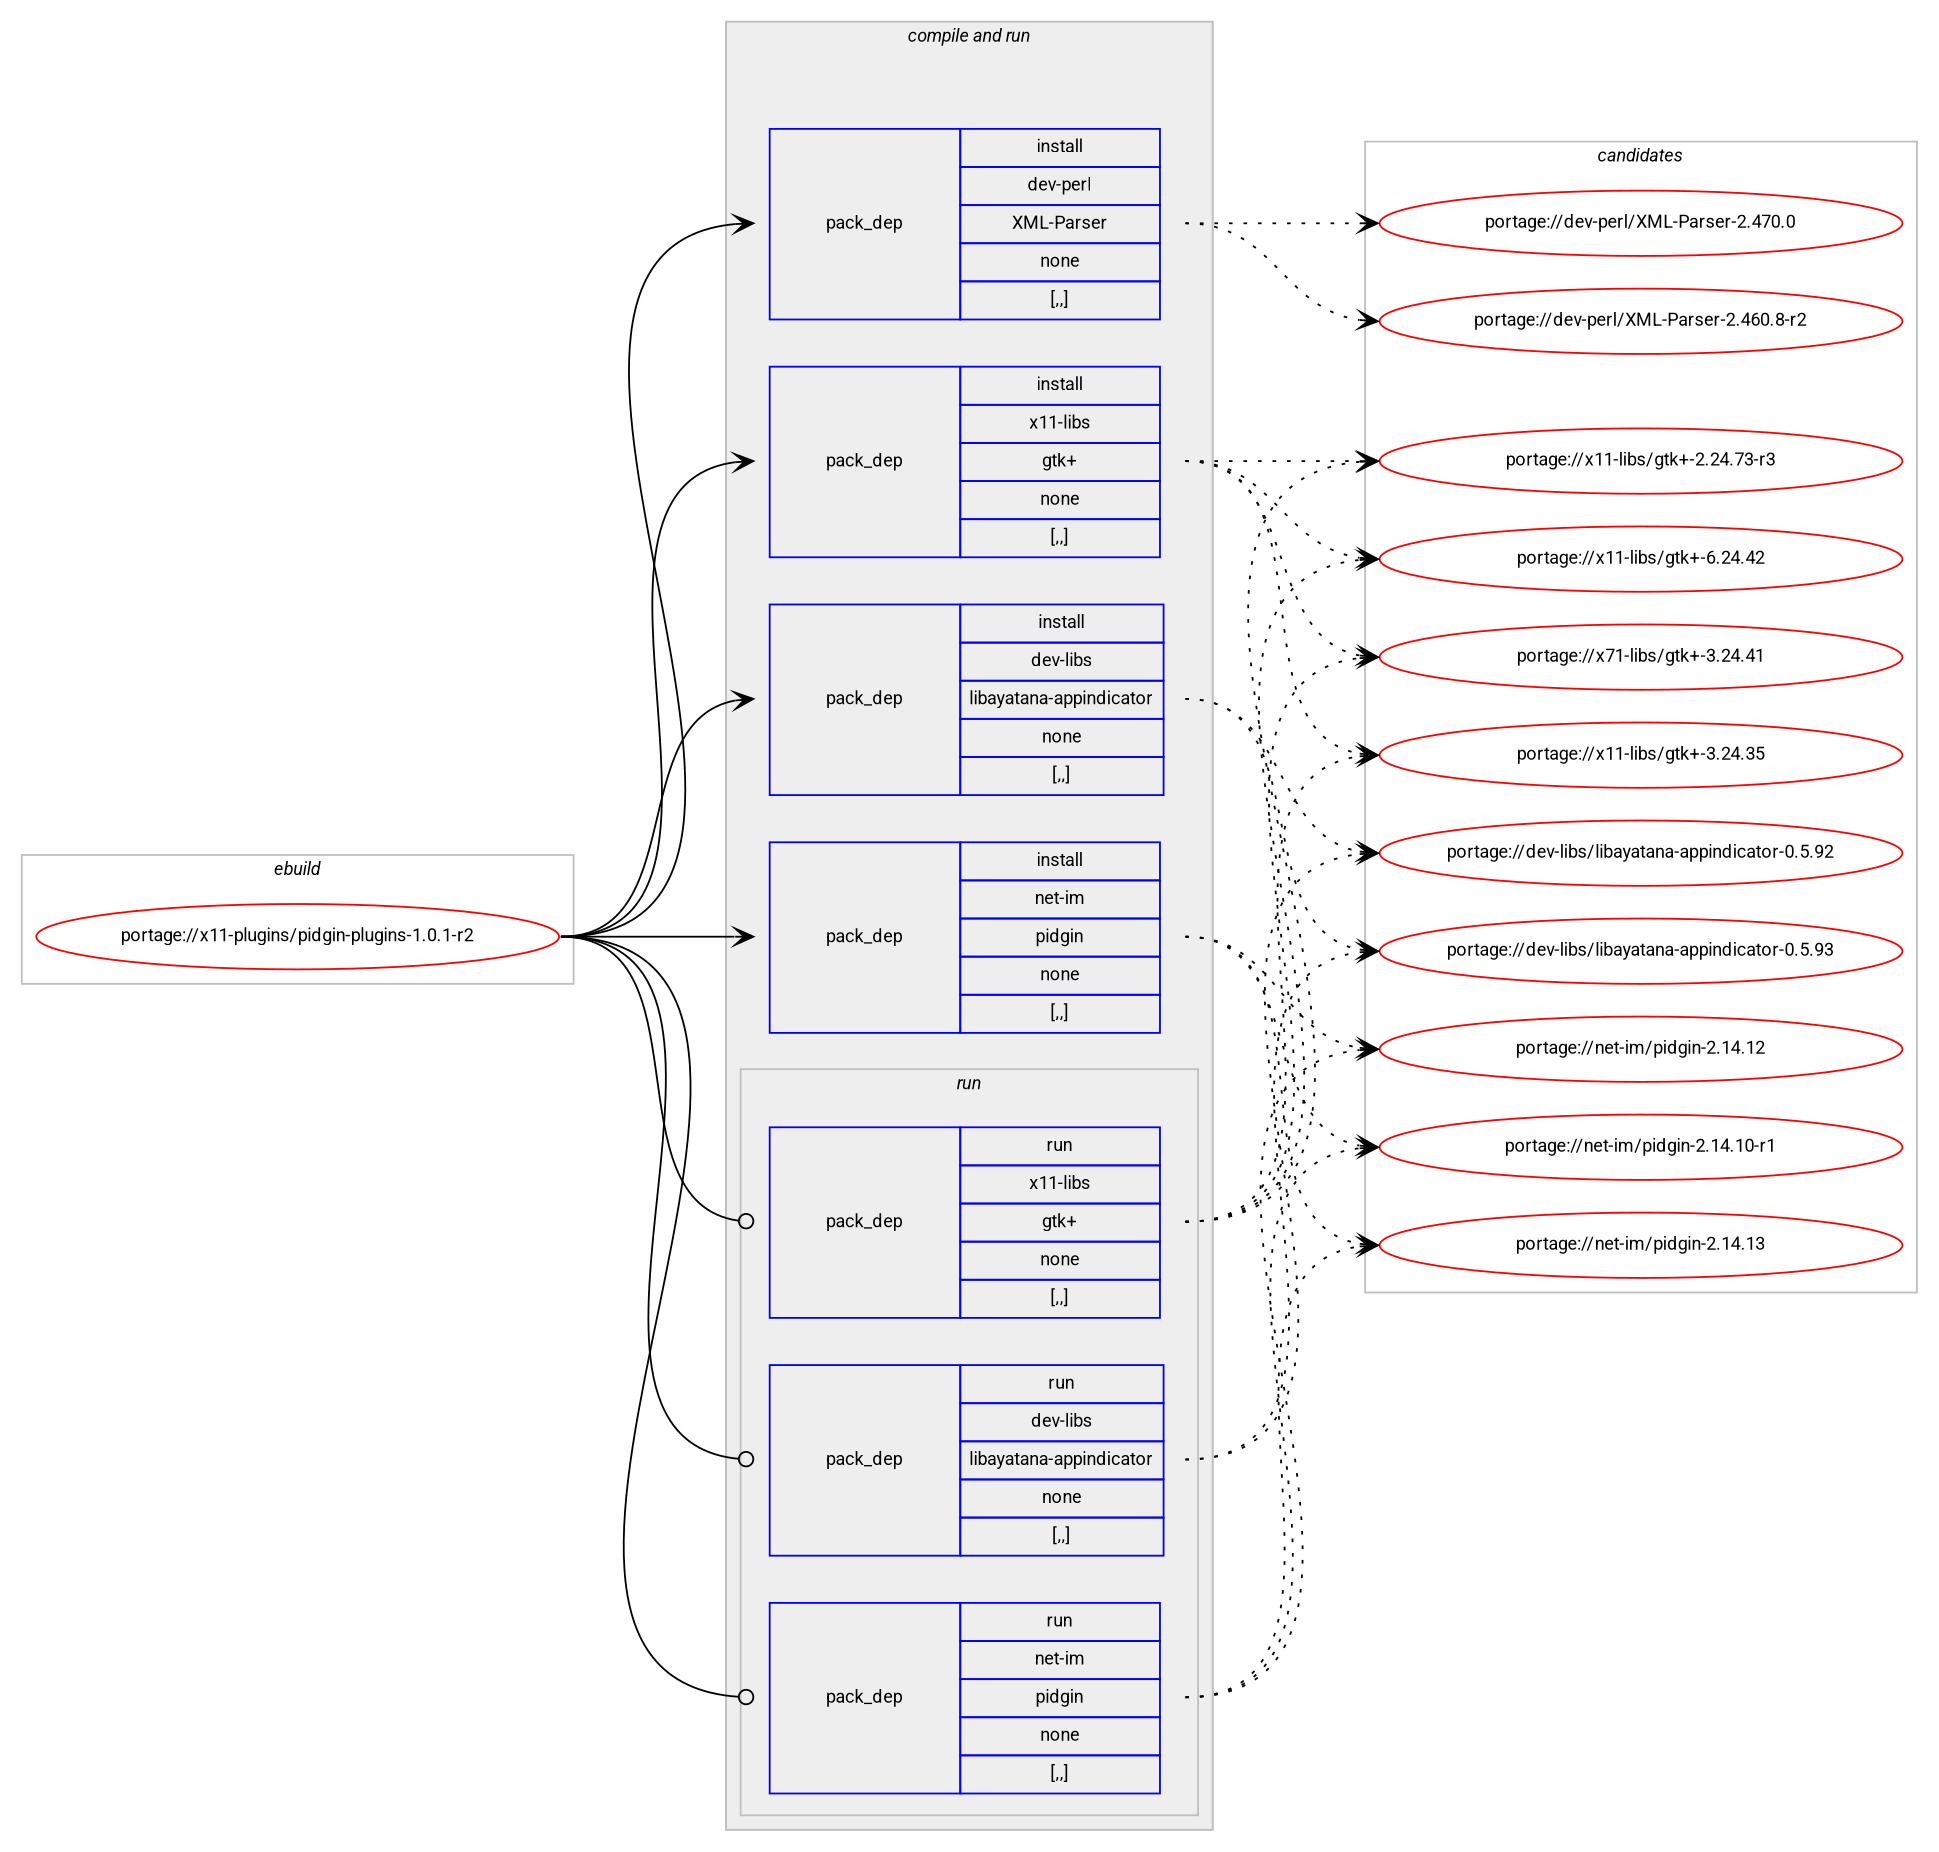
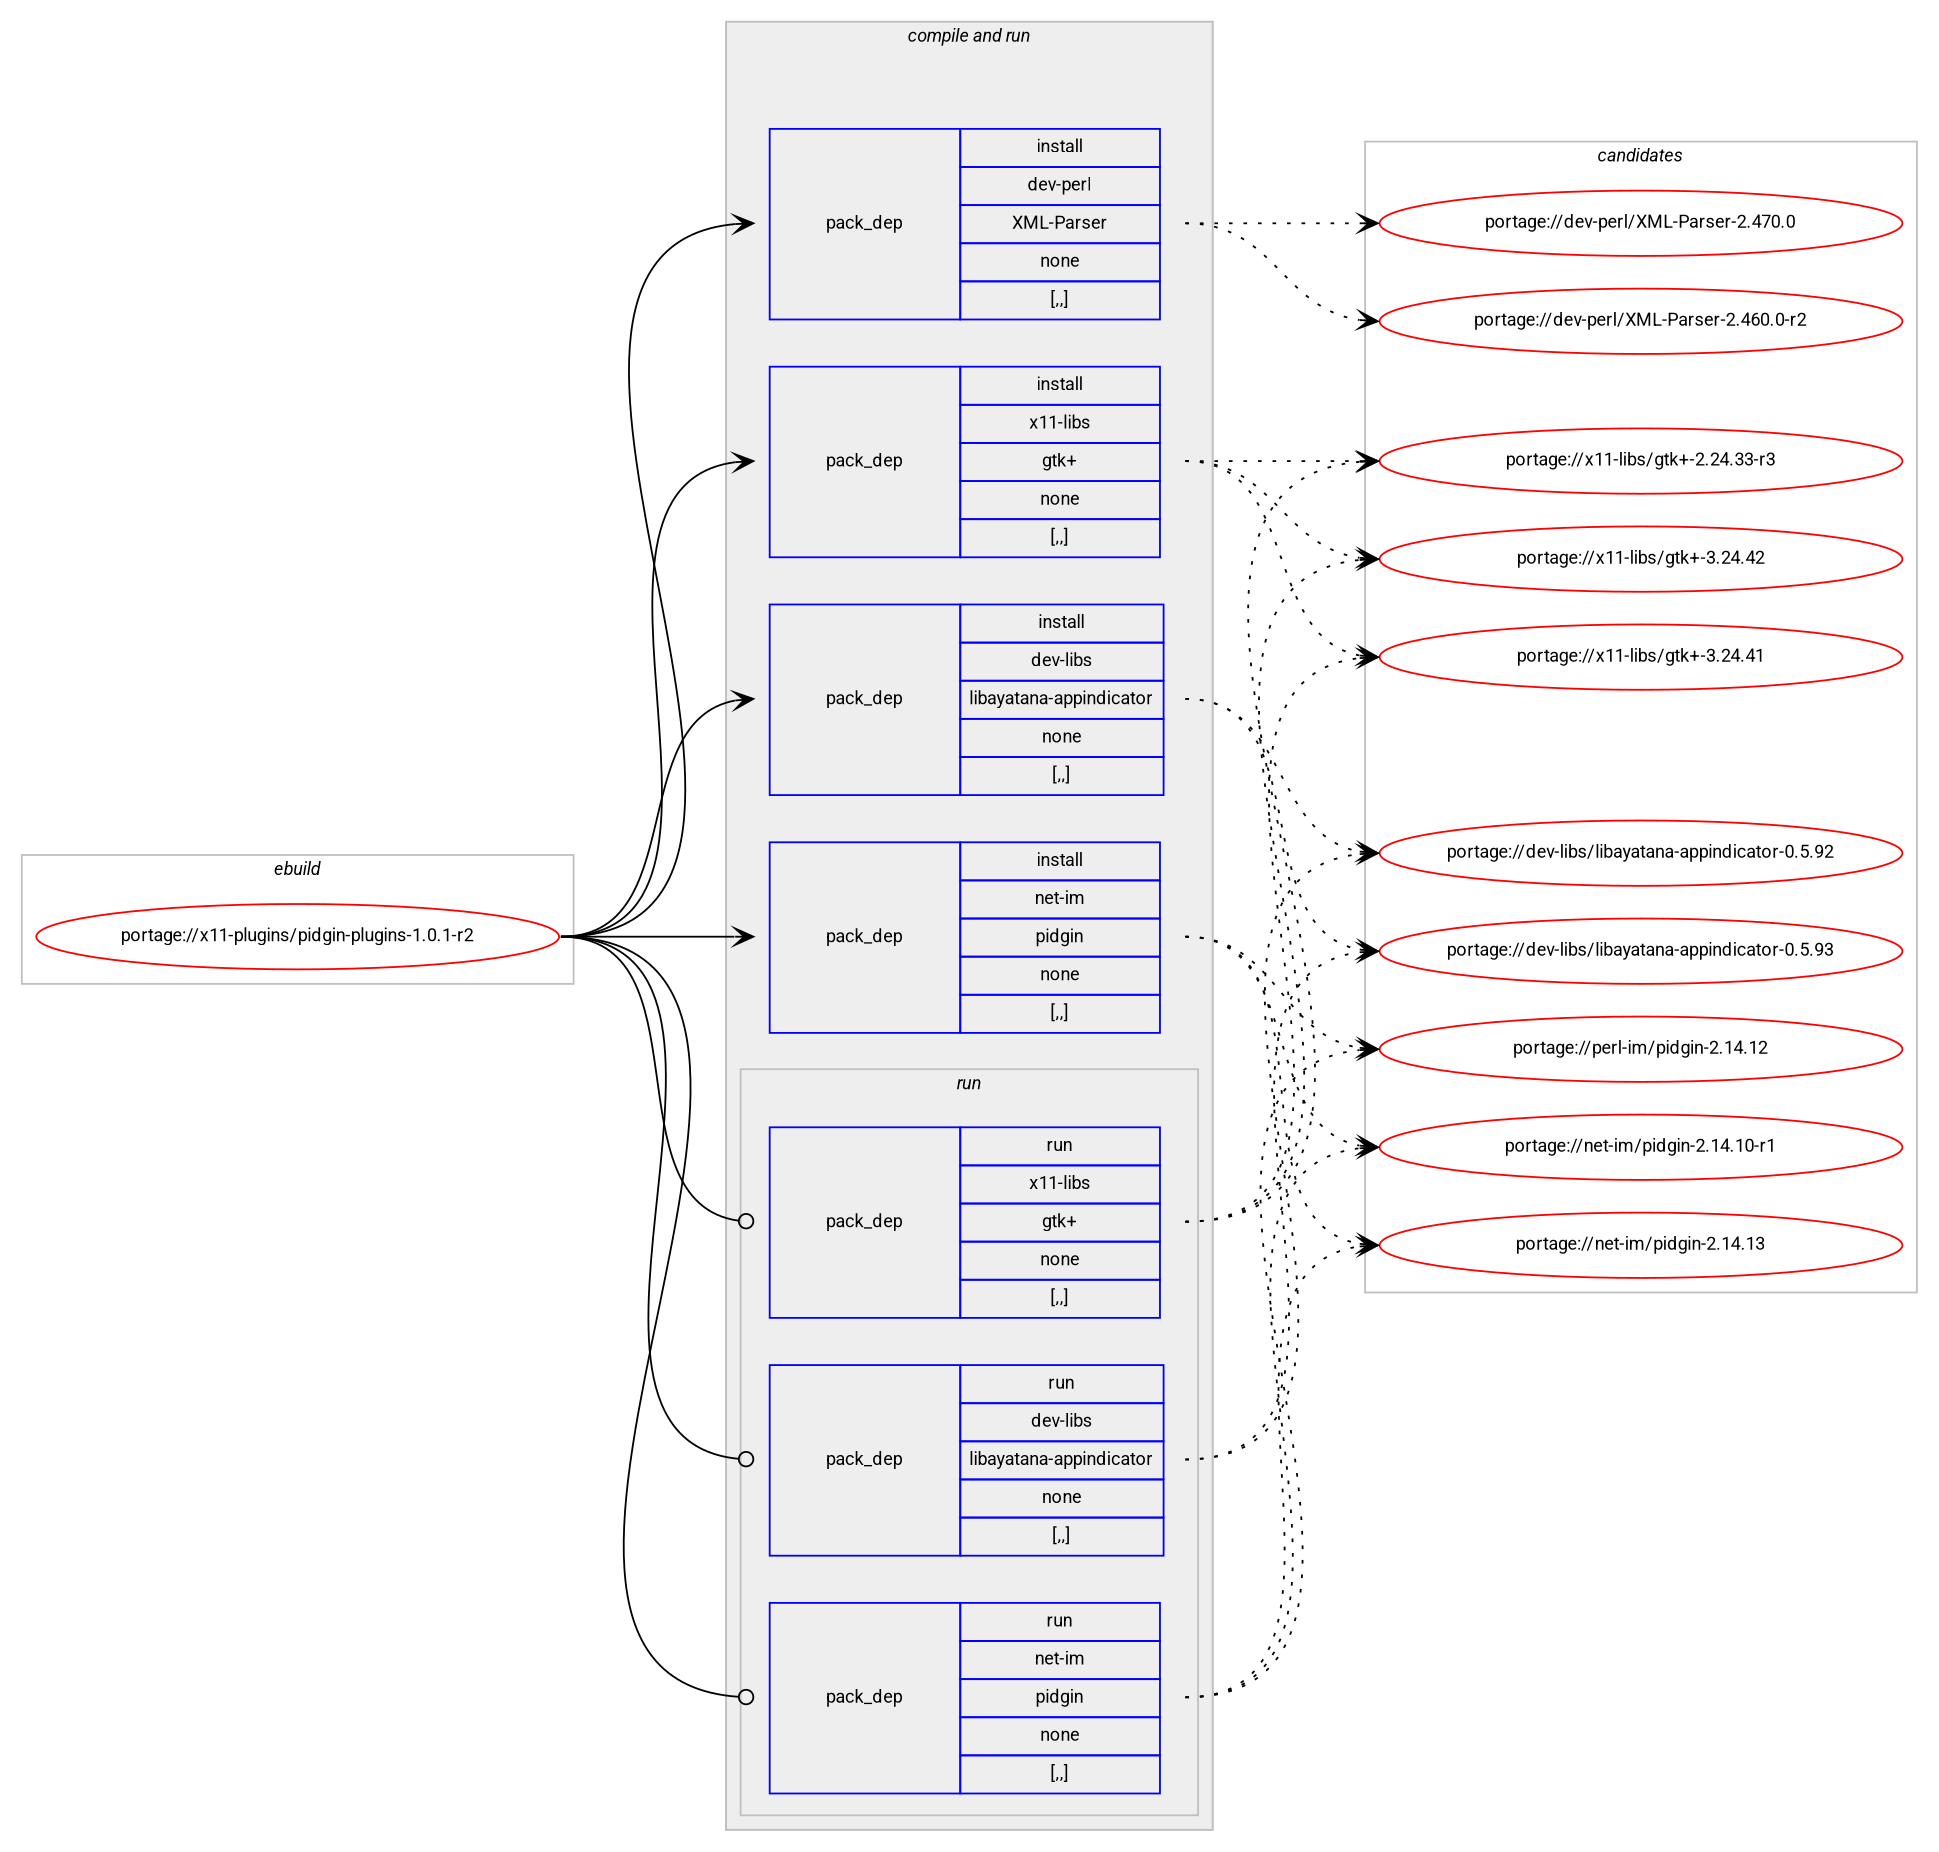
(1641, 321) -> (1641, 321)
(1641, 461) -> (1641, 461)
(1641, 559) -> (1641, 559)
(1641, 657) -> (1641, 657)
(1641, 755) -> none
(1641, 1049) -> (1641, 1049)
